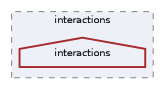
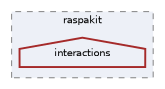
(82, 21) -> (82, 21)
